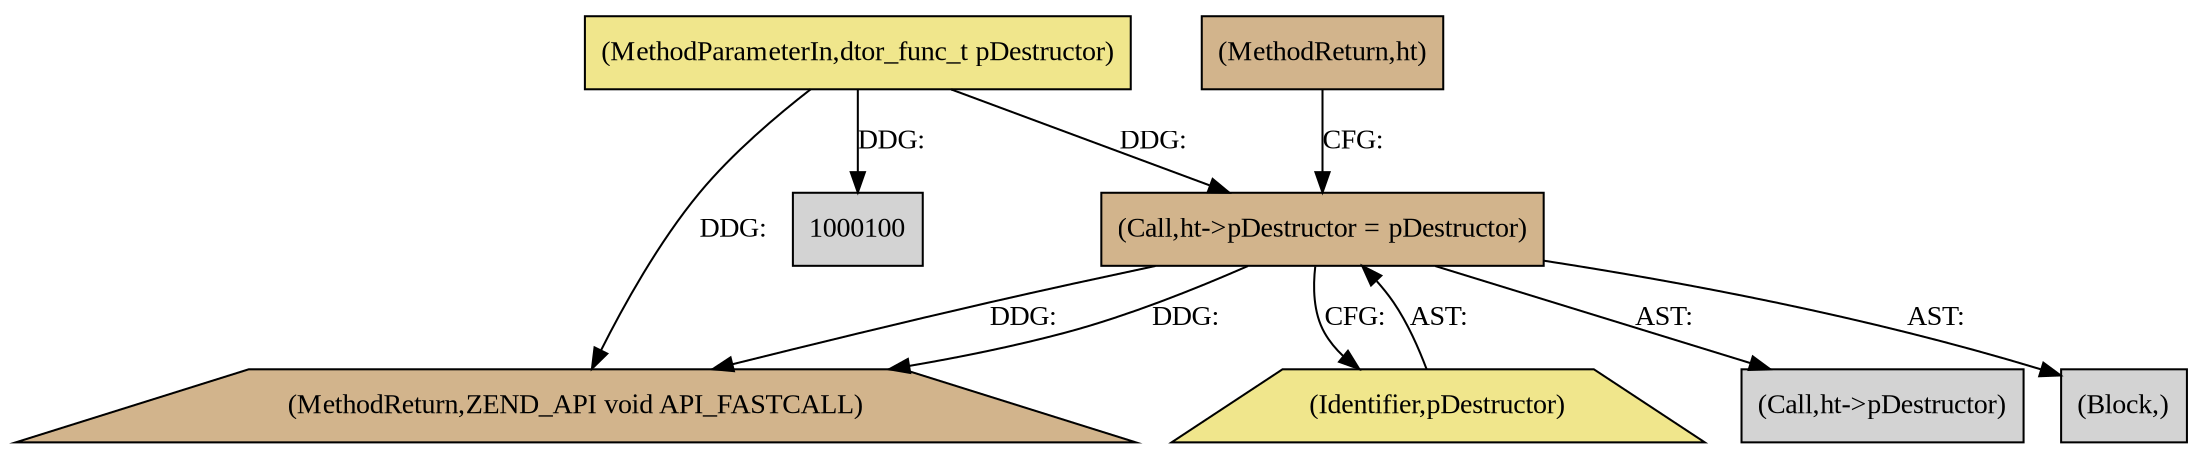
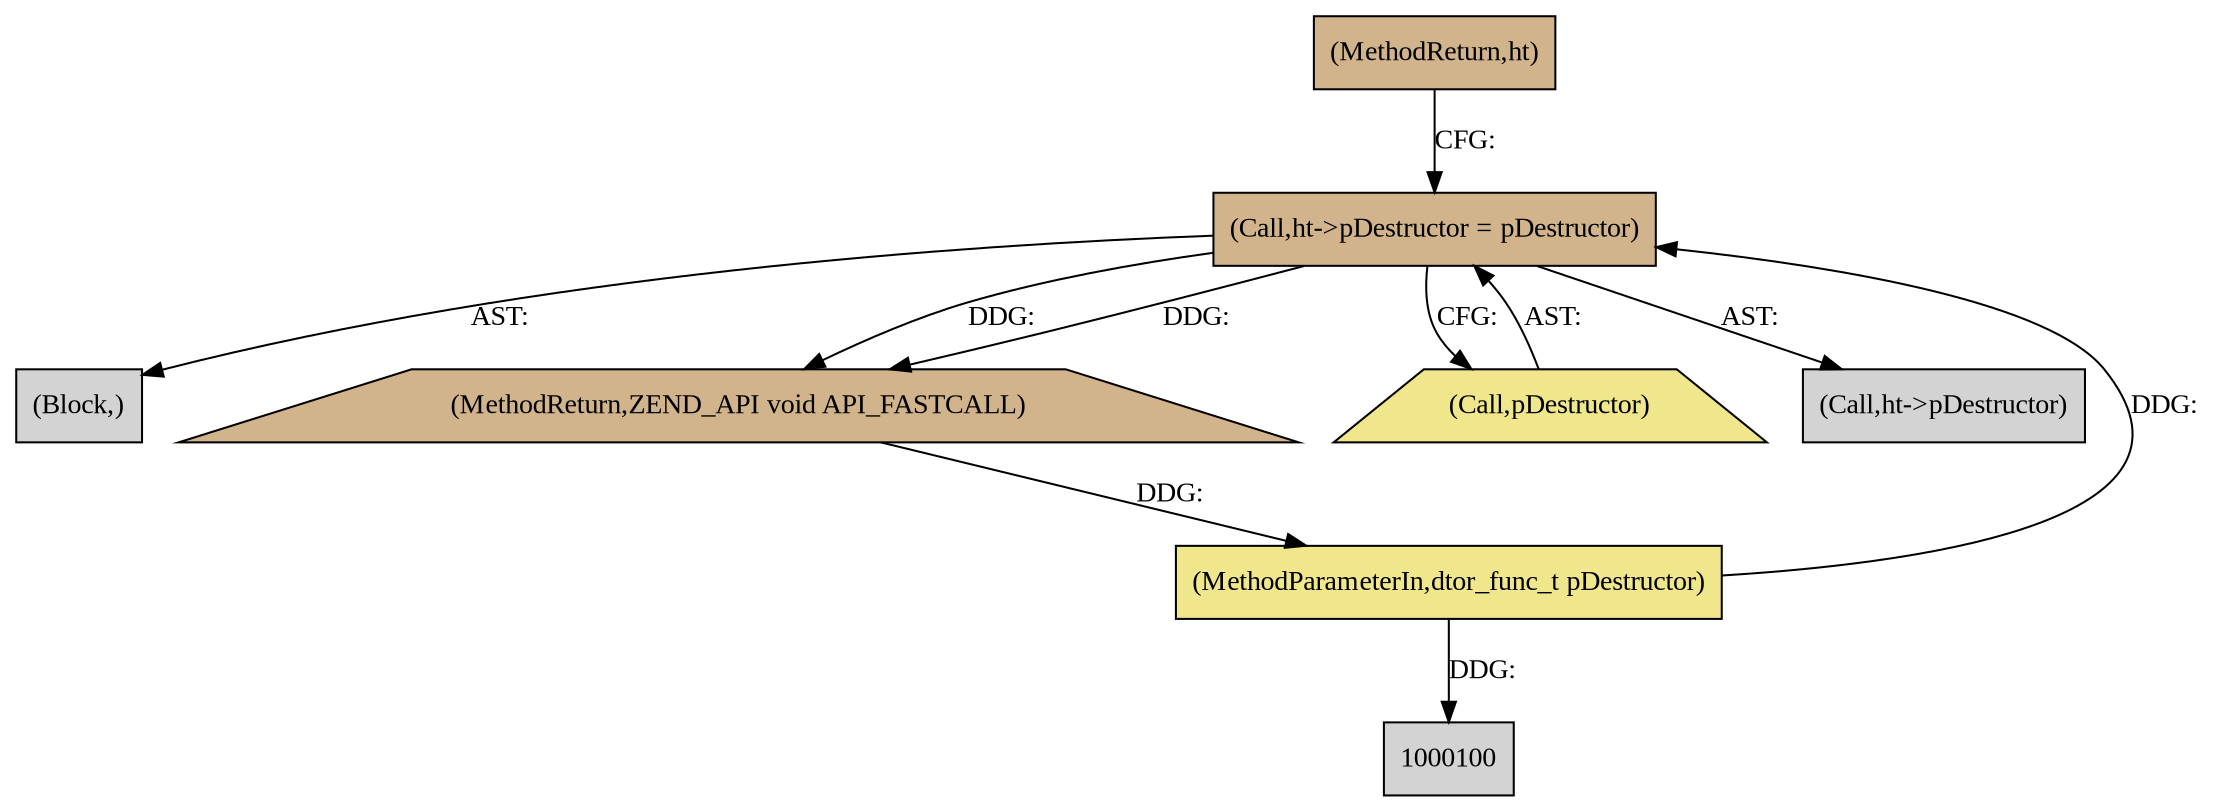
(689, 206) -> (1084, 492)
(1438, 406) -> (1550, 406)
